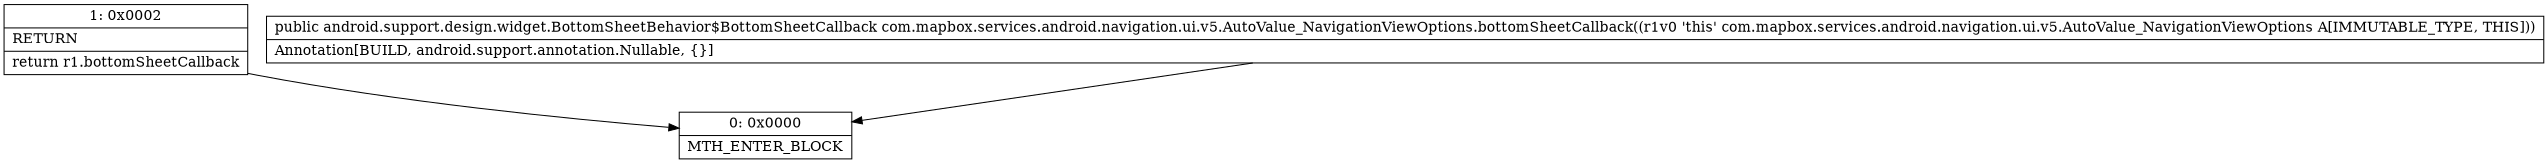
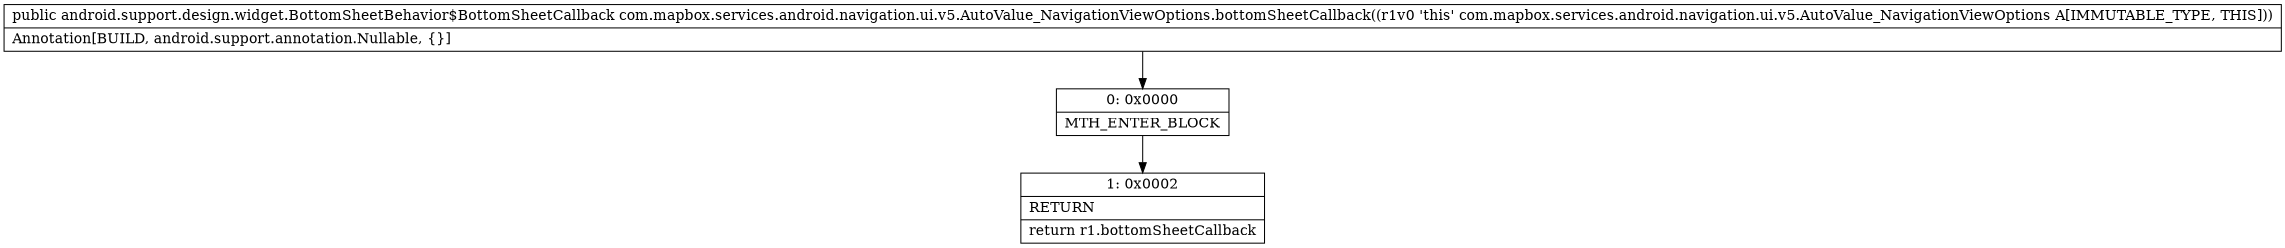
(458, 106) -> (1143, 149)
